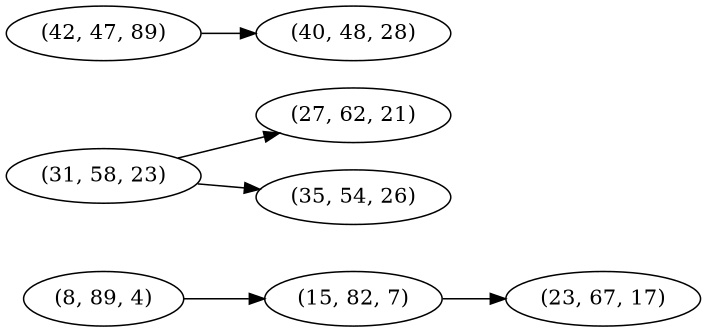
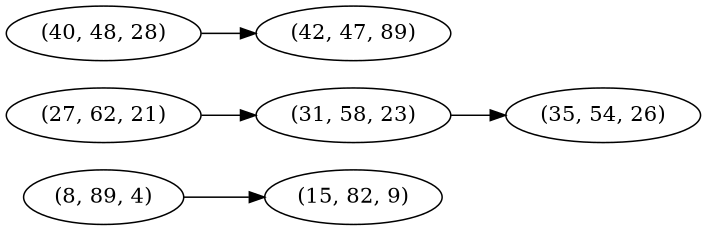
(221, 33) -> (221, 33)
(221, 147) -> (221, 115)
(353, 299) -> (353, 197)
(603, 299) -> none
